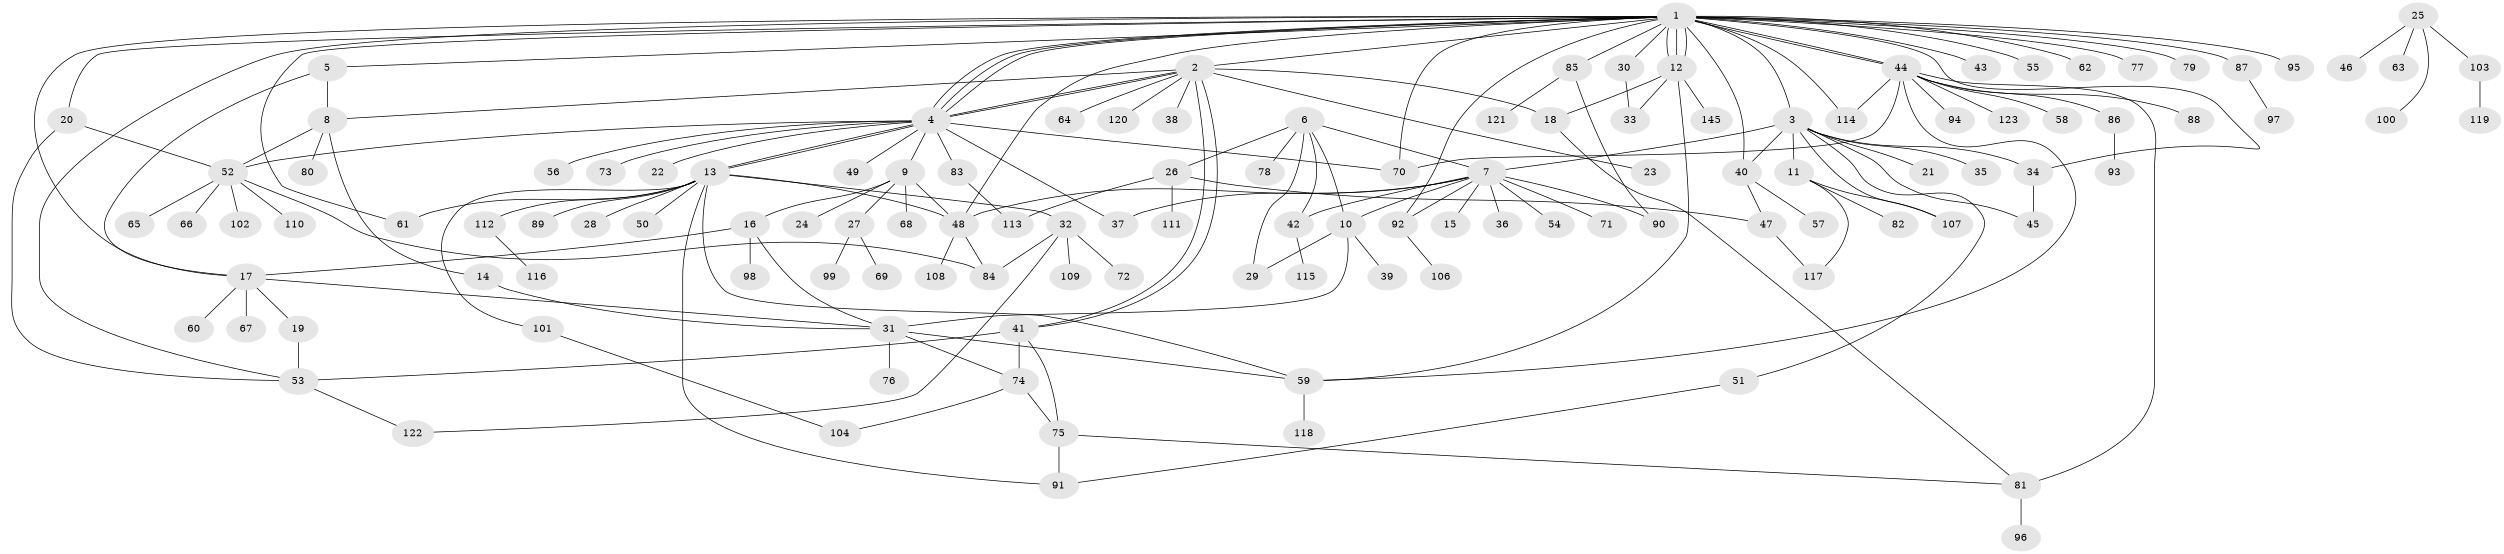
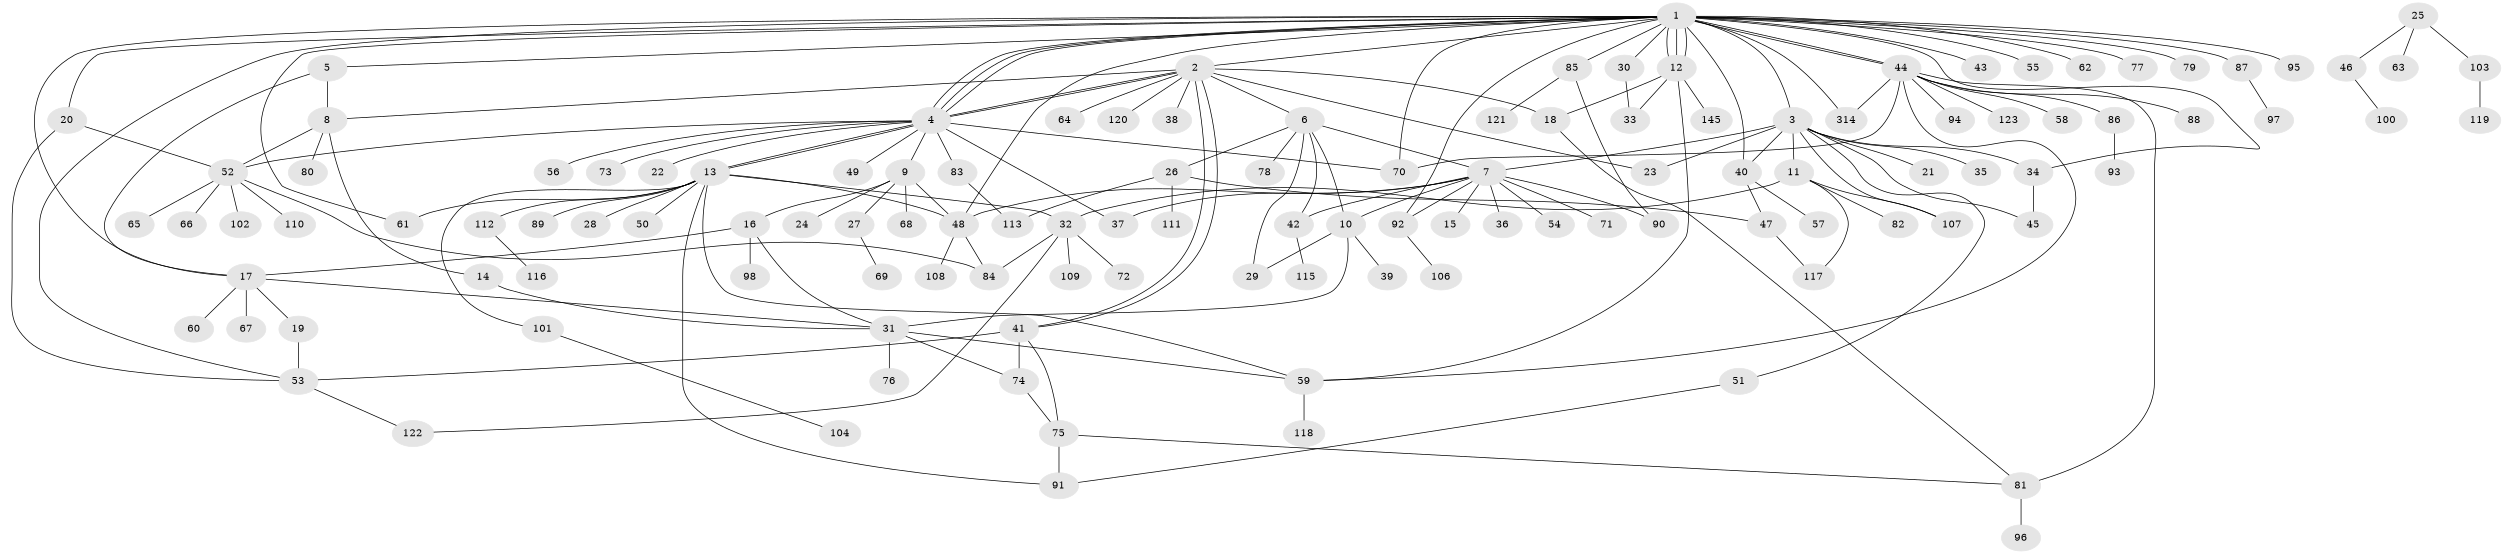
(2427, 74) -> (2366, 94)
none -> (1250, 94)
(1846, 120) -> (1846, 120)
none -> (1722, 146)
none -> (1518, 207)
(830, 277) -> none
(932, 411) -> none
